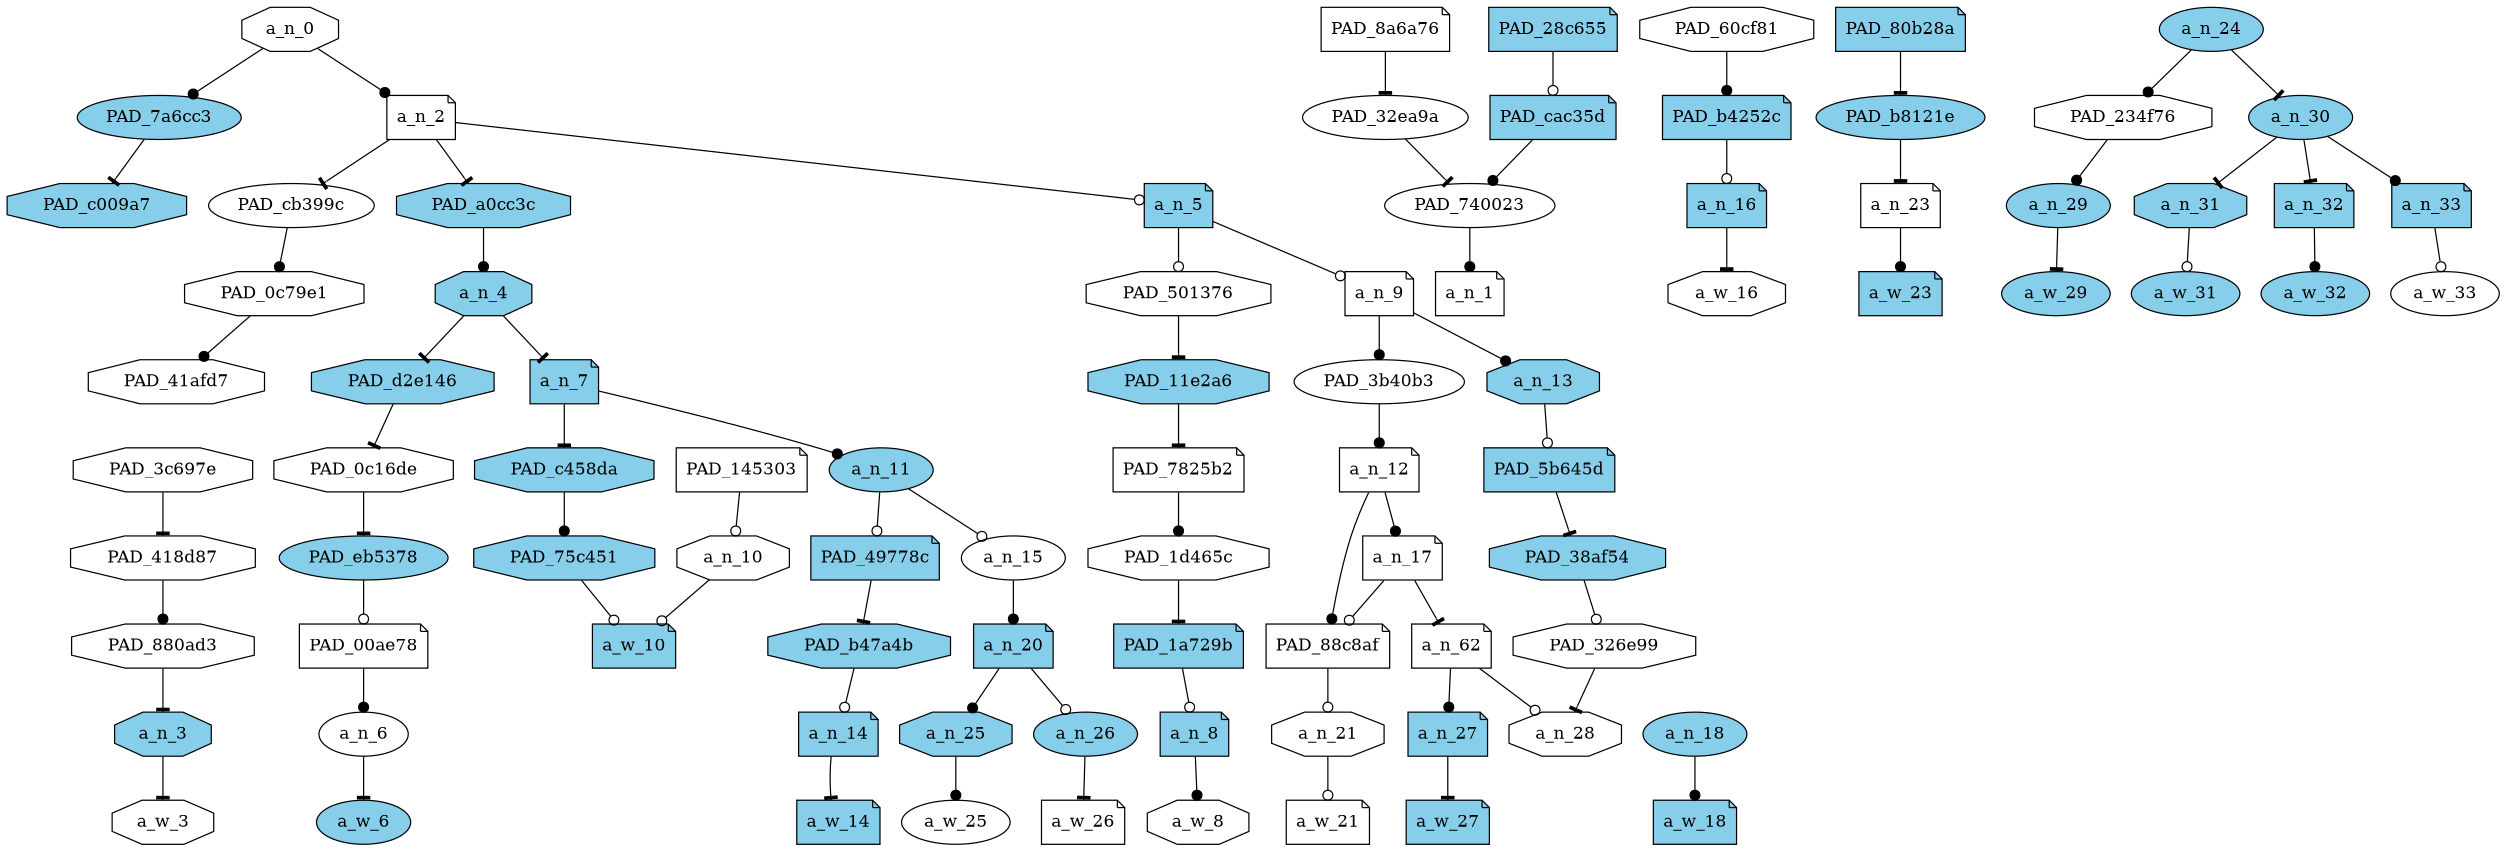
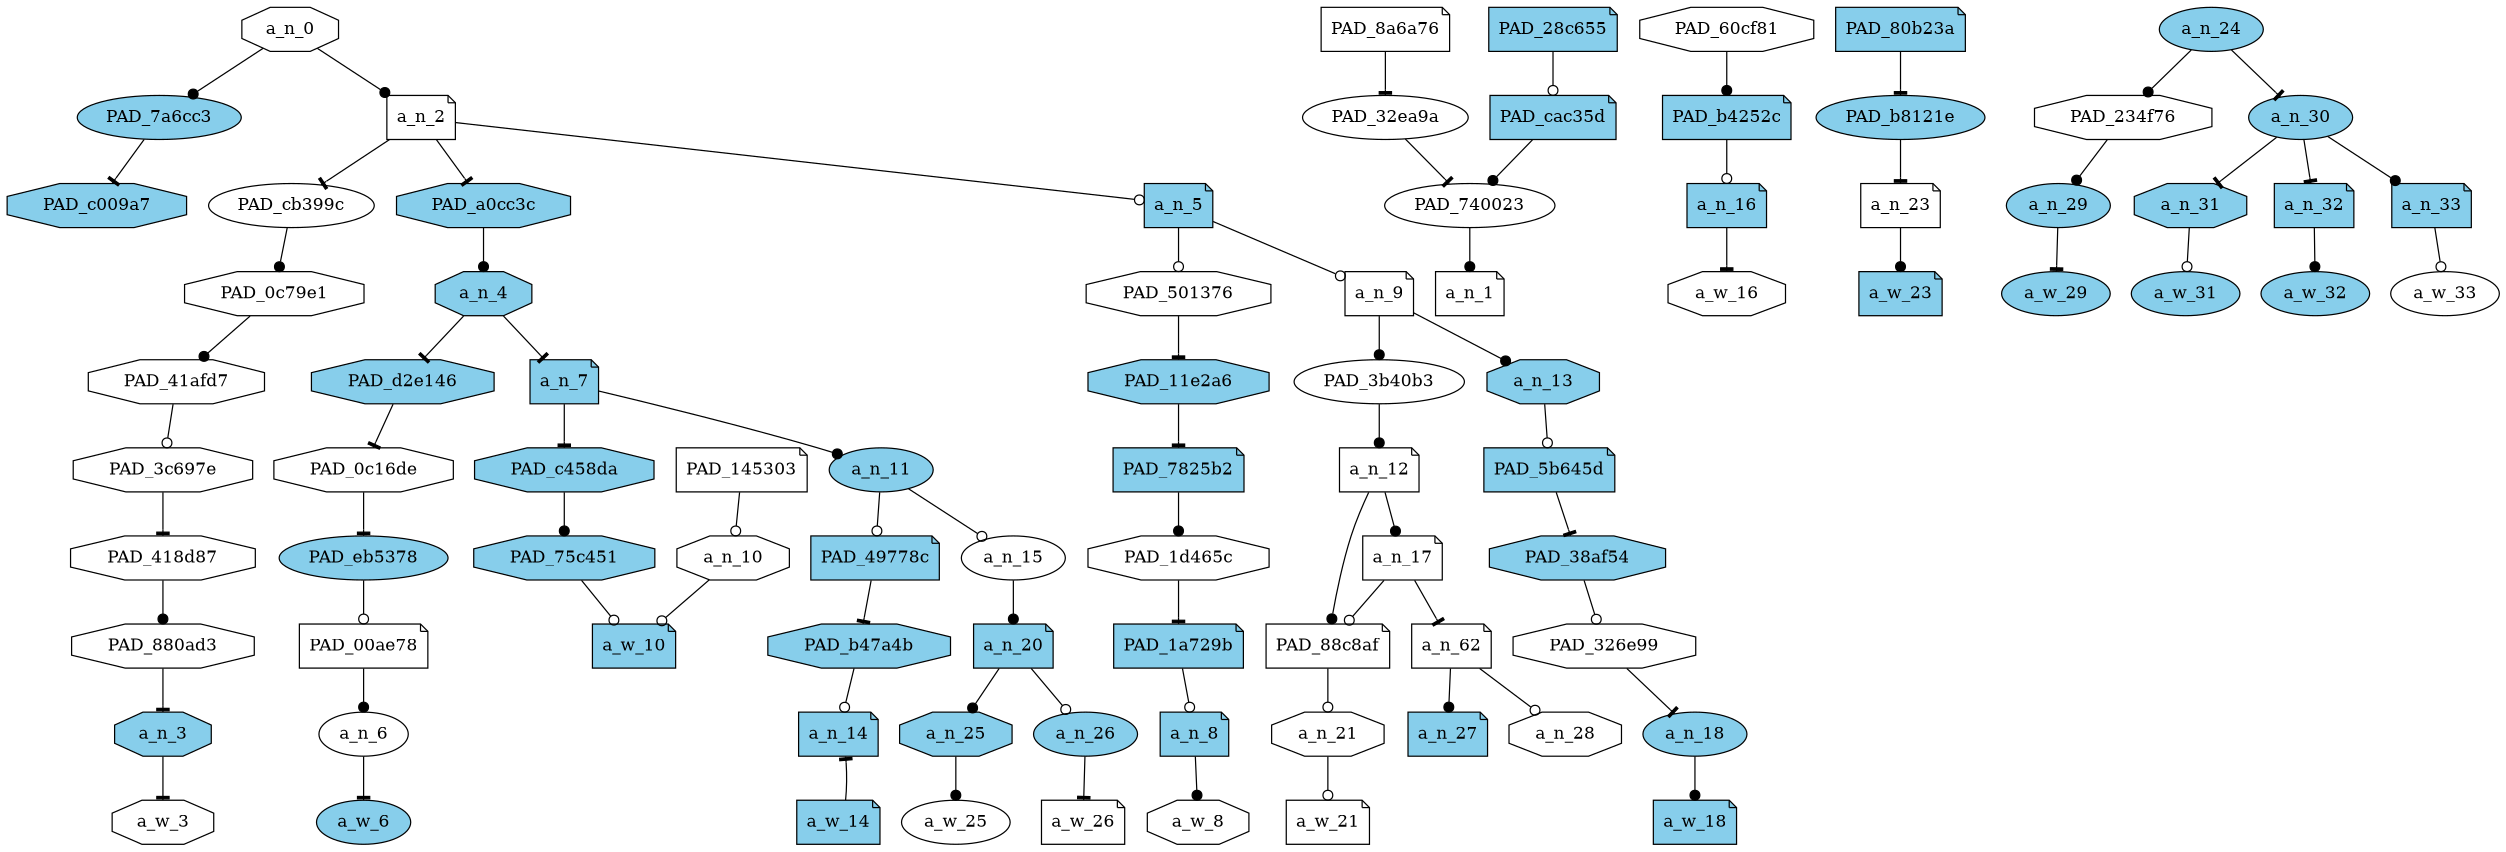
(1901, 29) -> (1901, 29)
none -> (170, 421)
(1179, 470) -> (1179, 470)
(1586, 687) -> (1648, 689)
(830, 775) -> (847, 781)
(1448, 822) -> none
